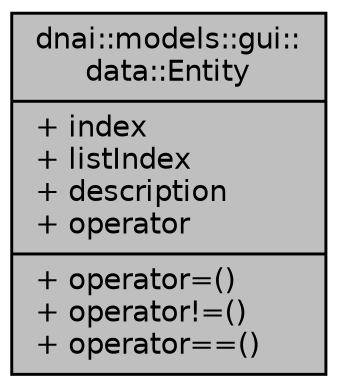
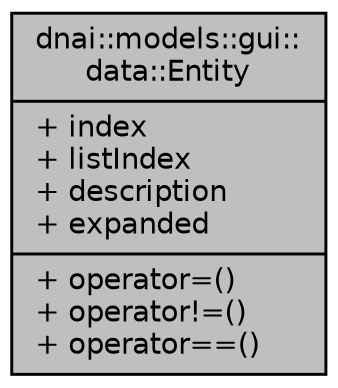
(113, 225) -> (123, 225)
